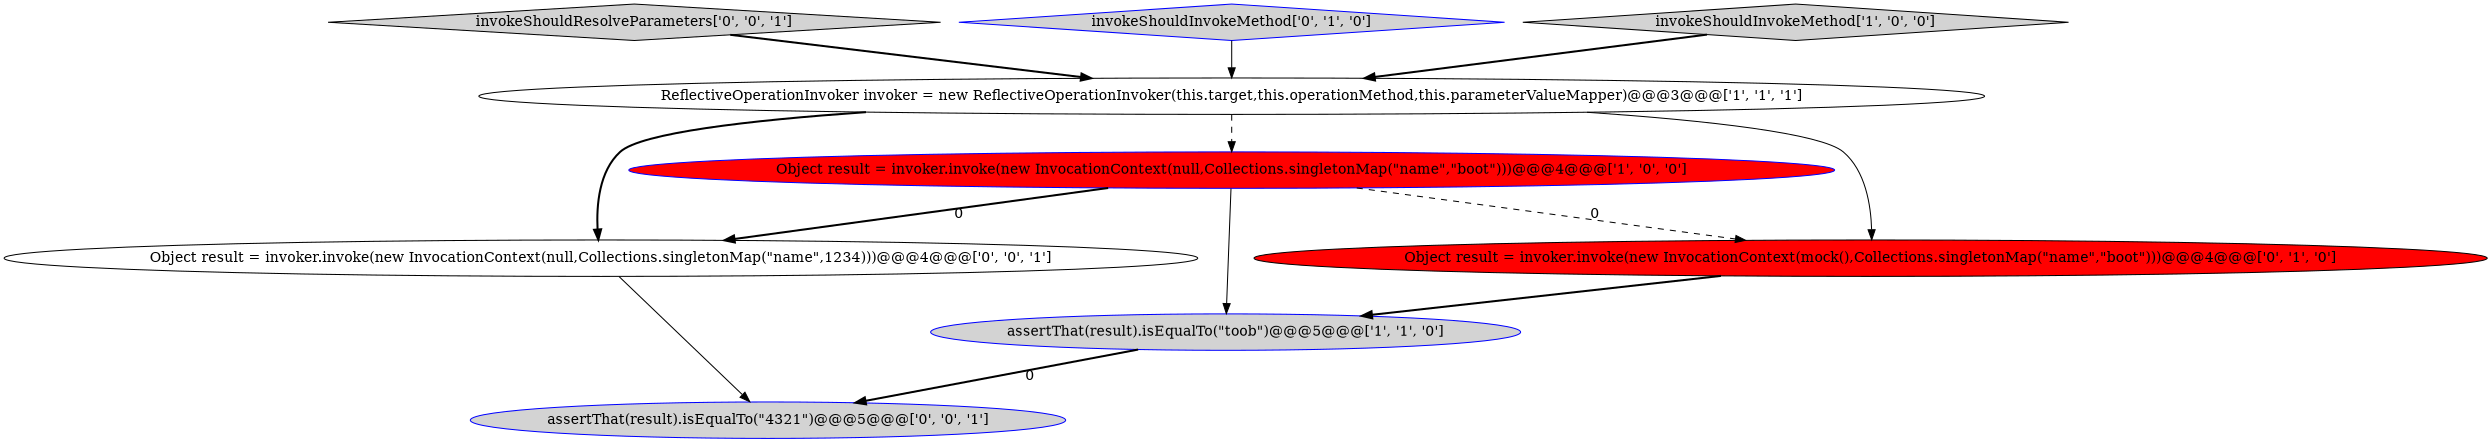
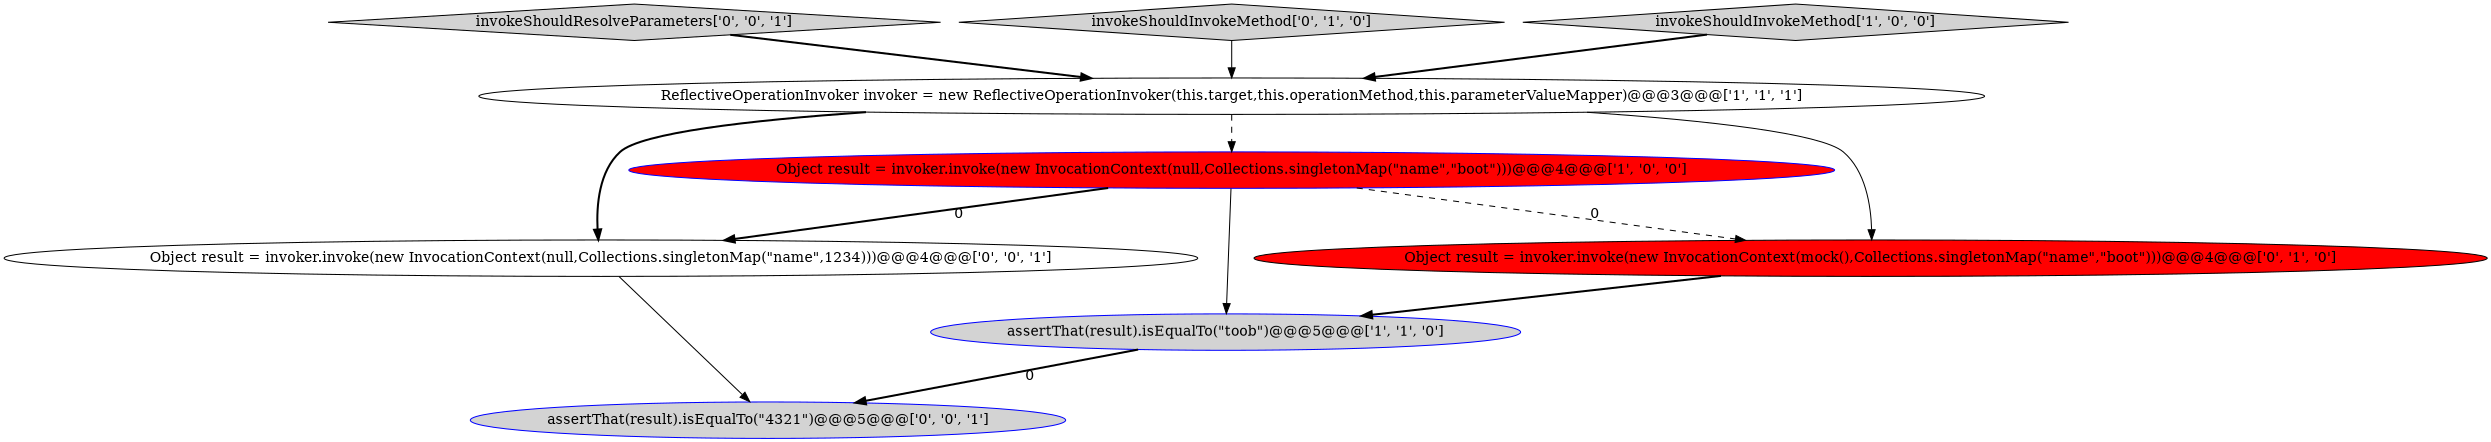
(1232, 22) -> (1232, 22)
